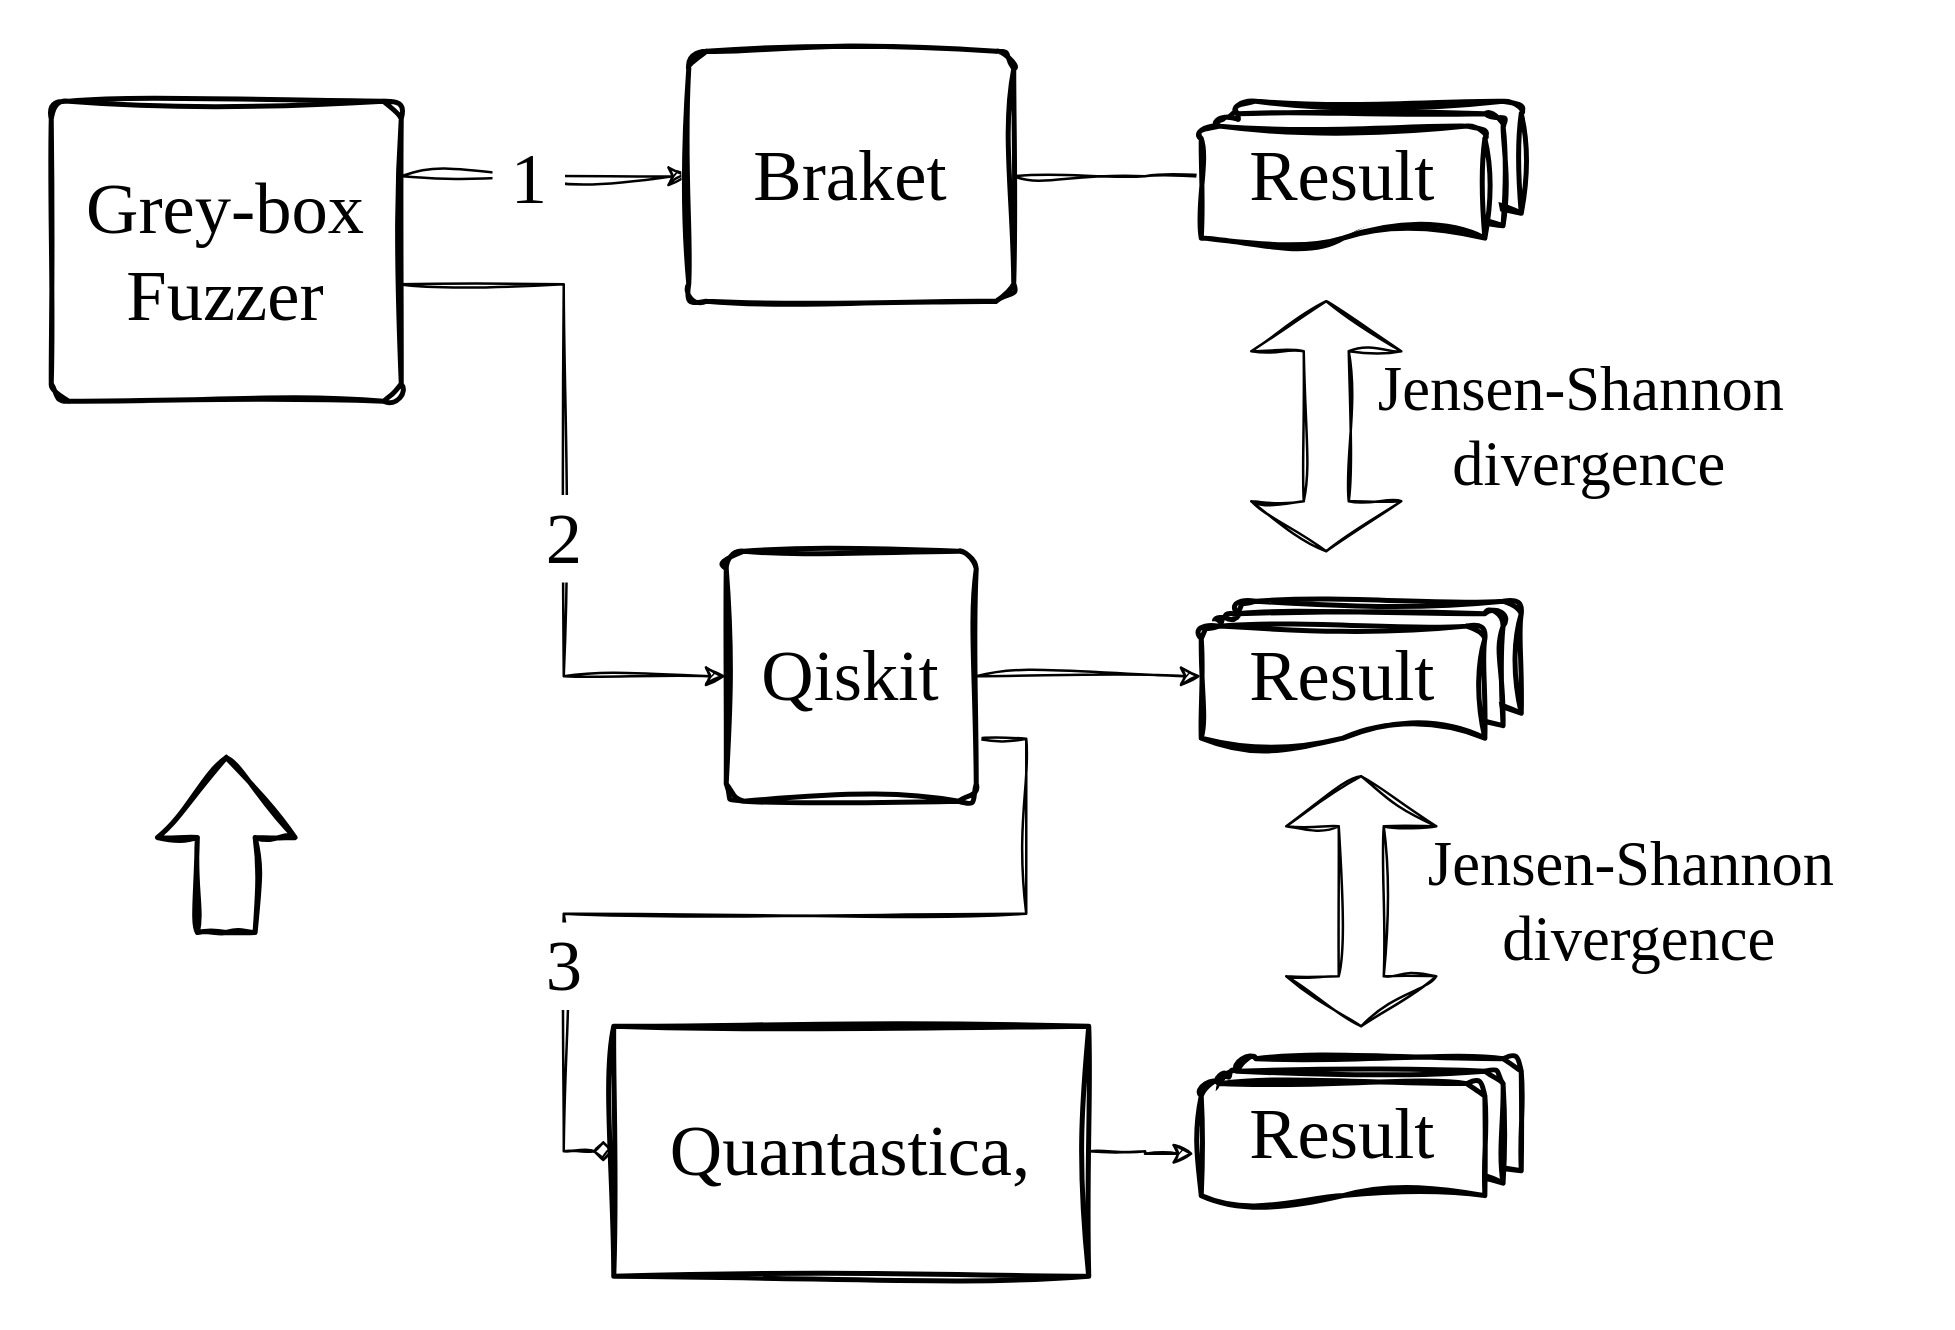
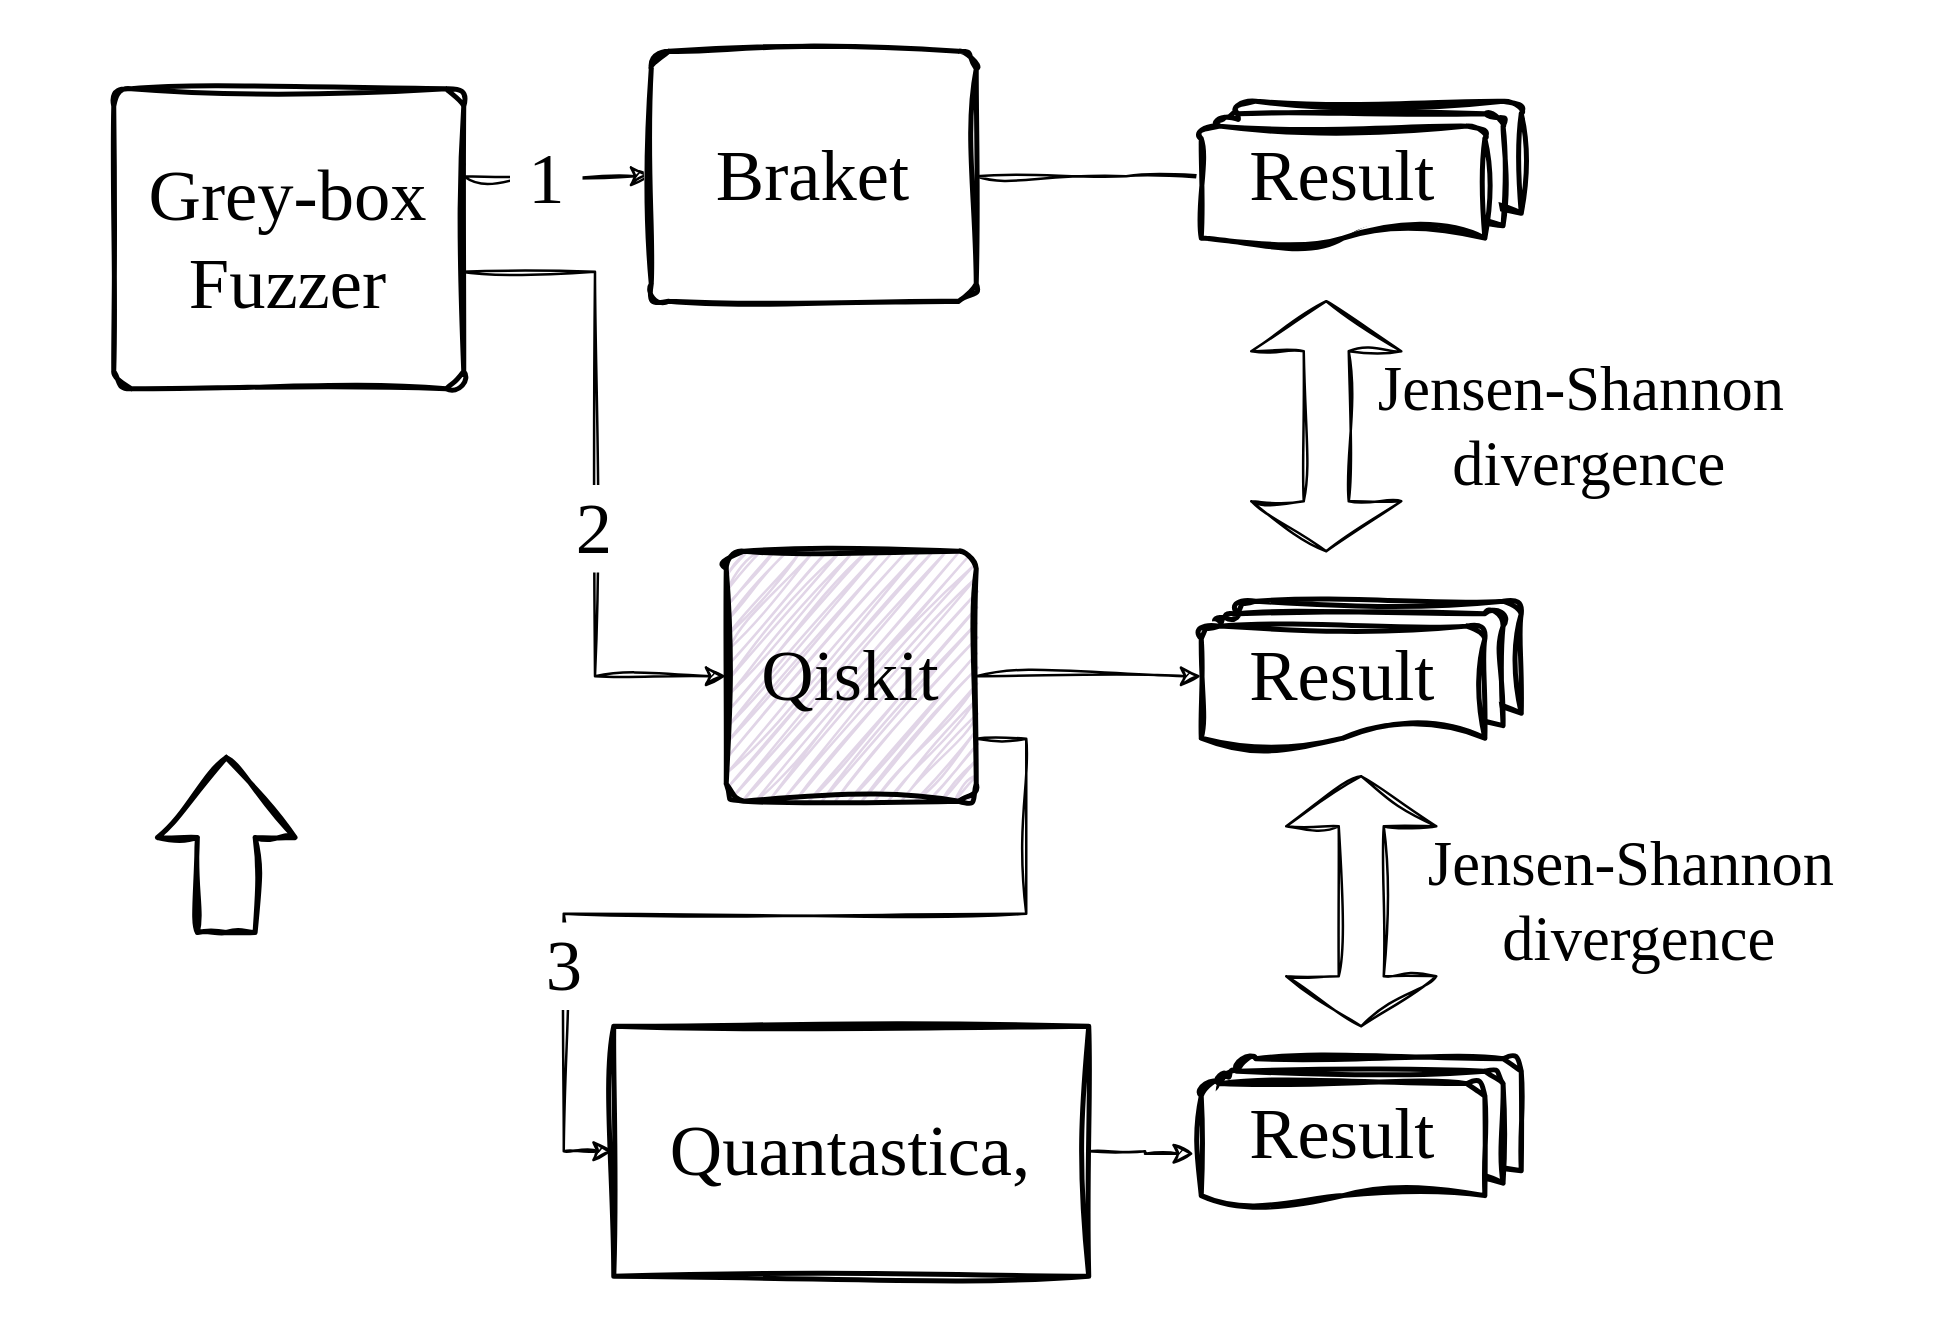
(851, 176) -> (814, 176)
(226, 251) -> (289, 239)
(851, 676) -> (851, 676)
(592, 1151) -> (594, 1151)
